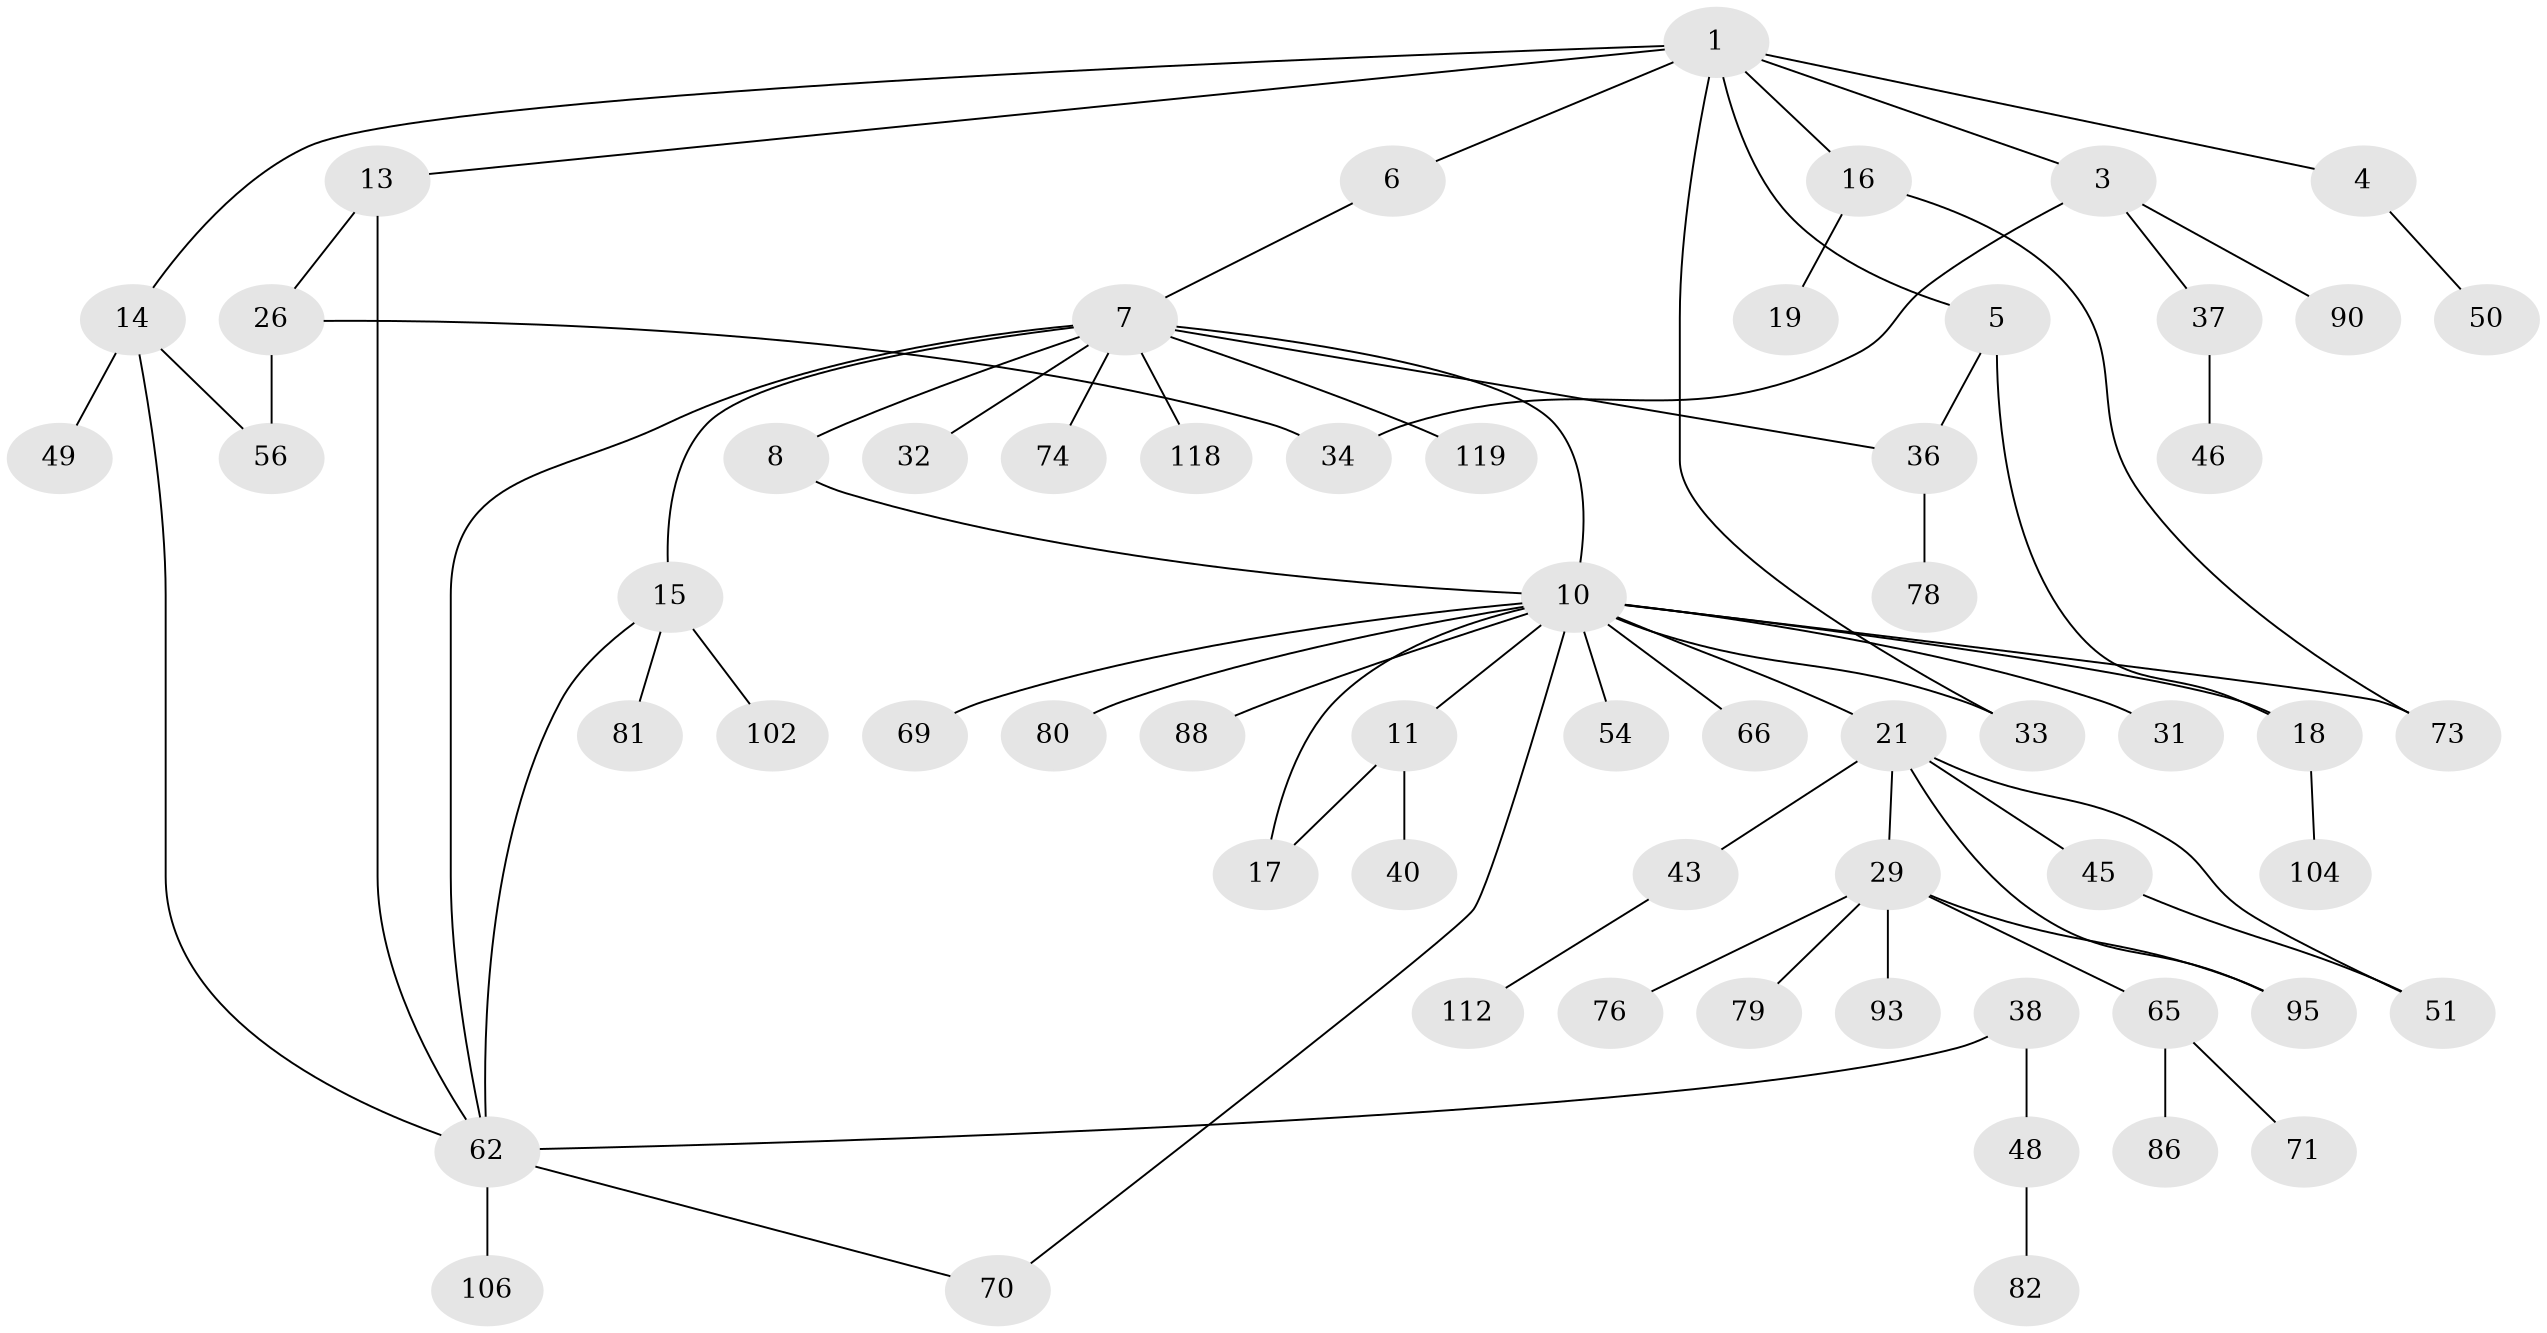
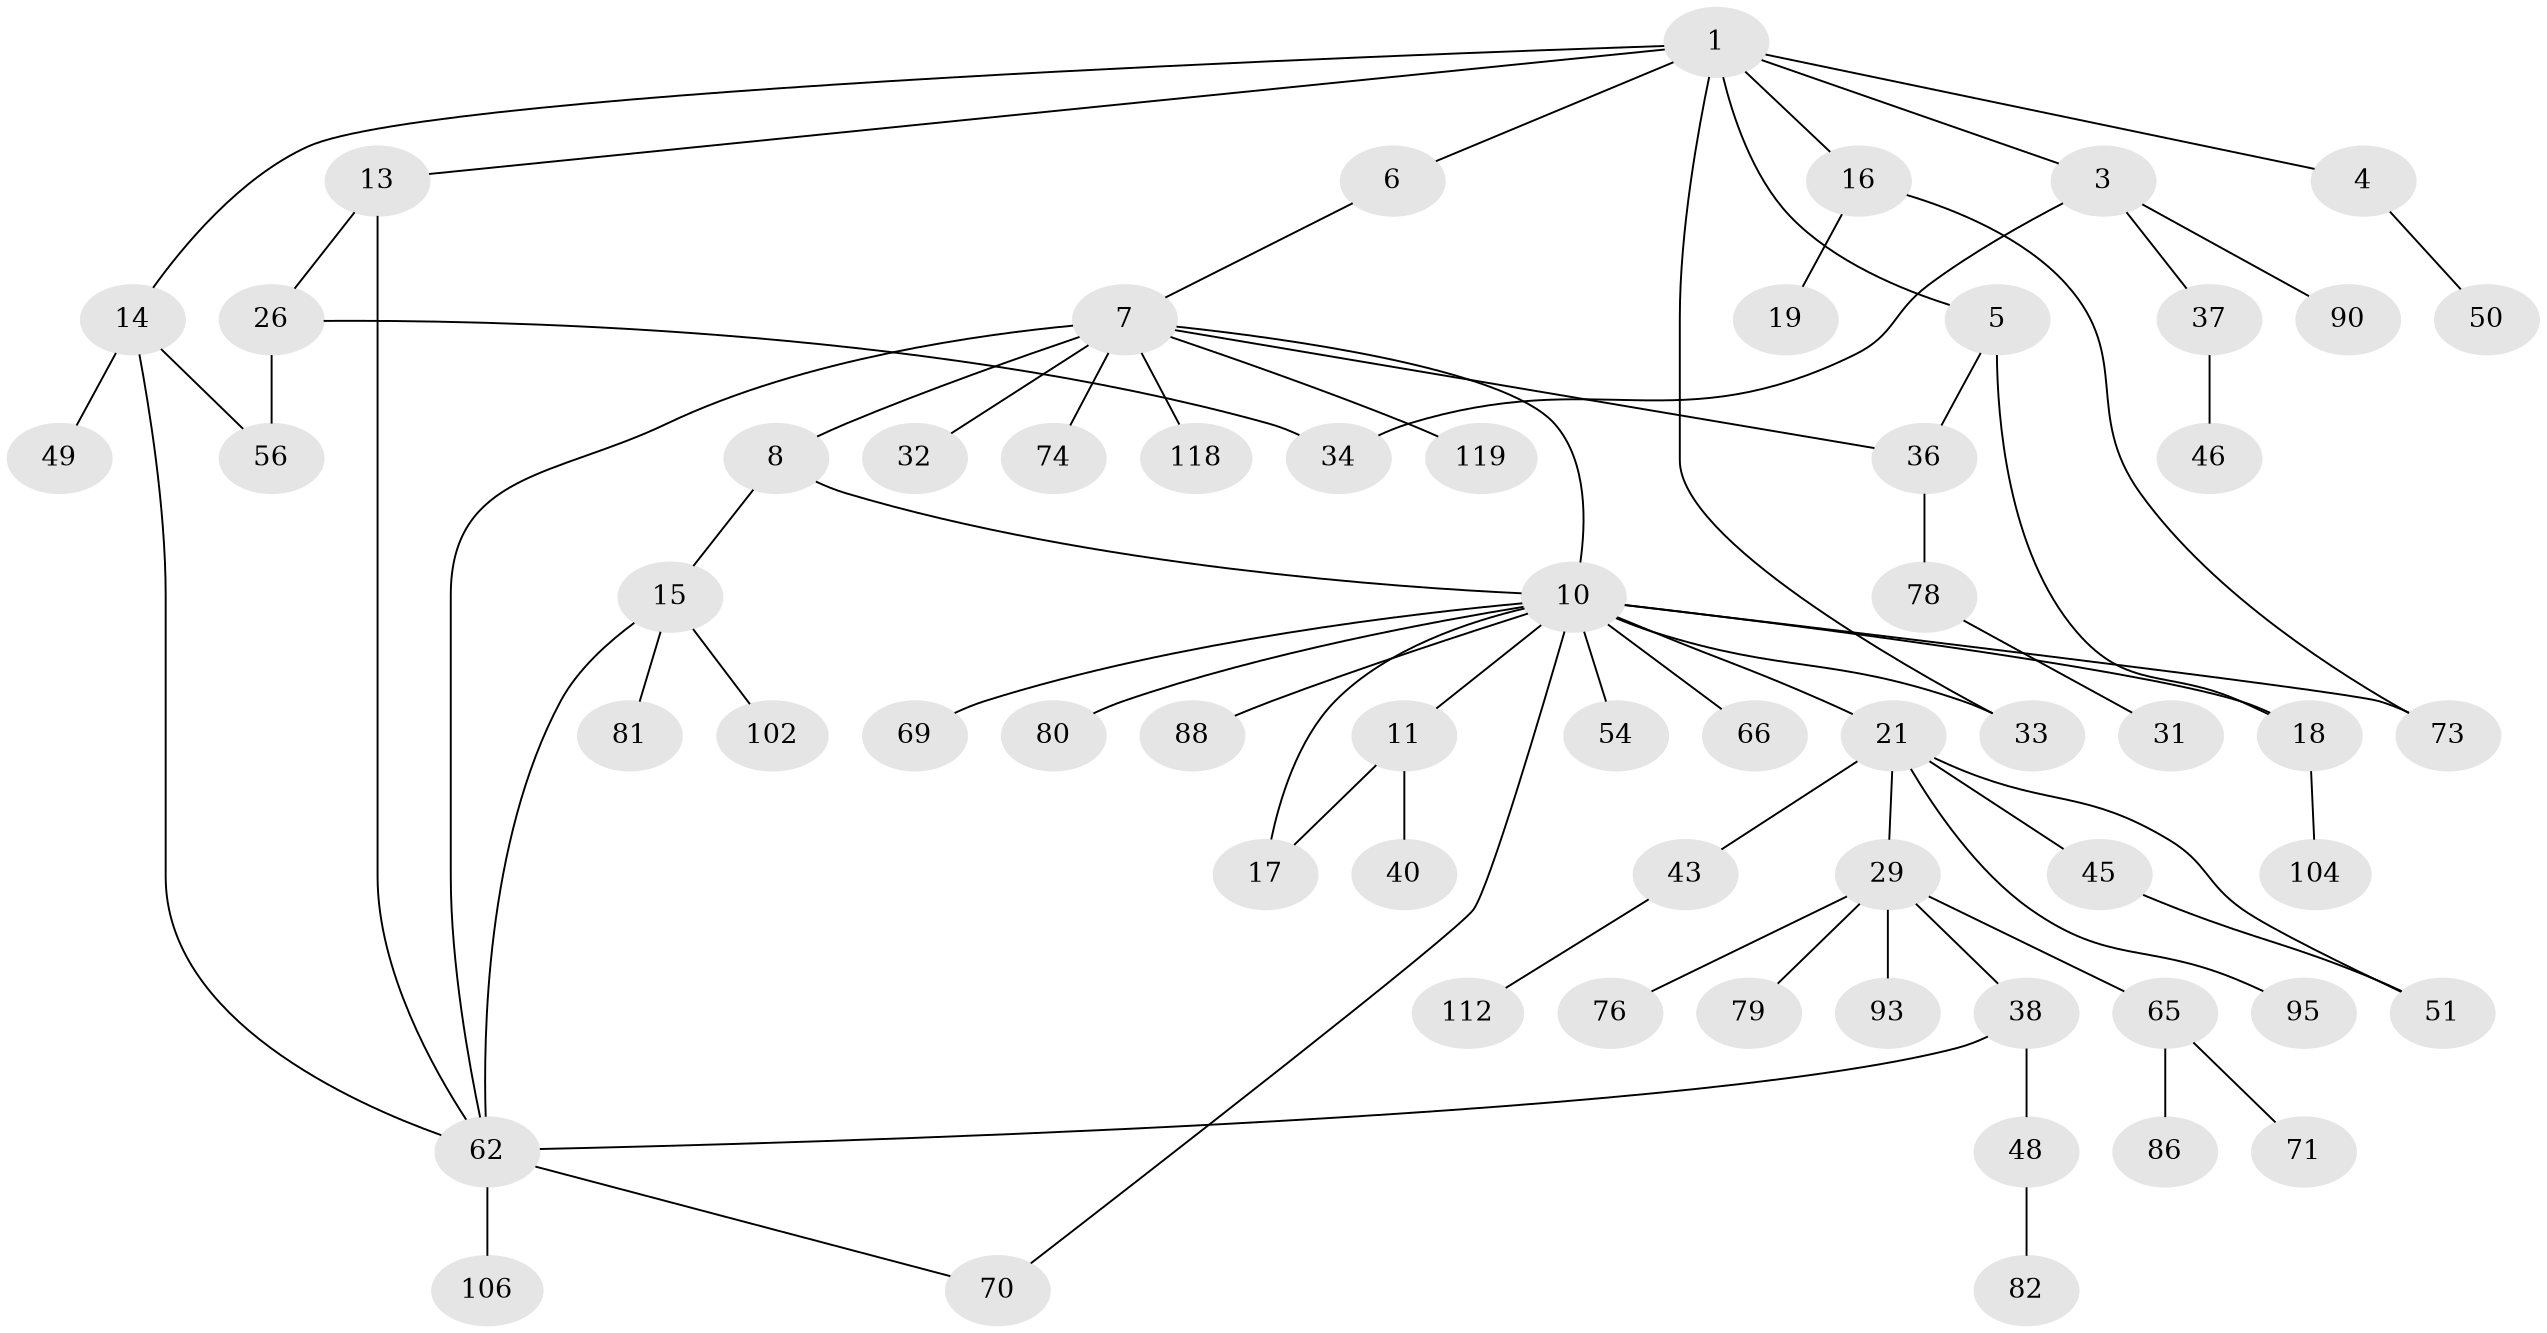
(717, 417) -> (723, 528)
(1945, 659) -> (2069, 678)
(2038, 930) -> (1957, 944)
